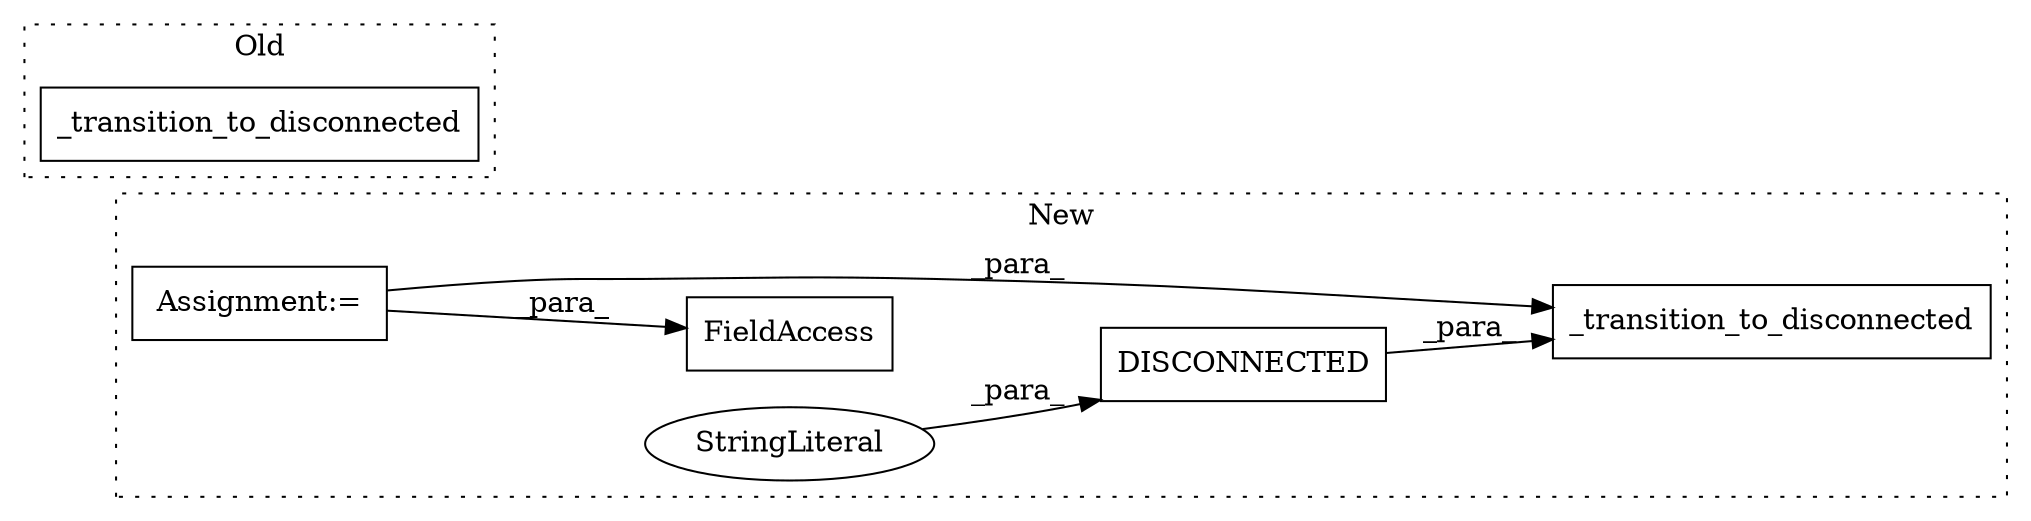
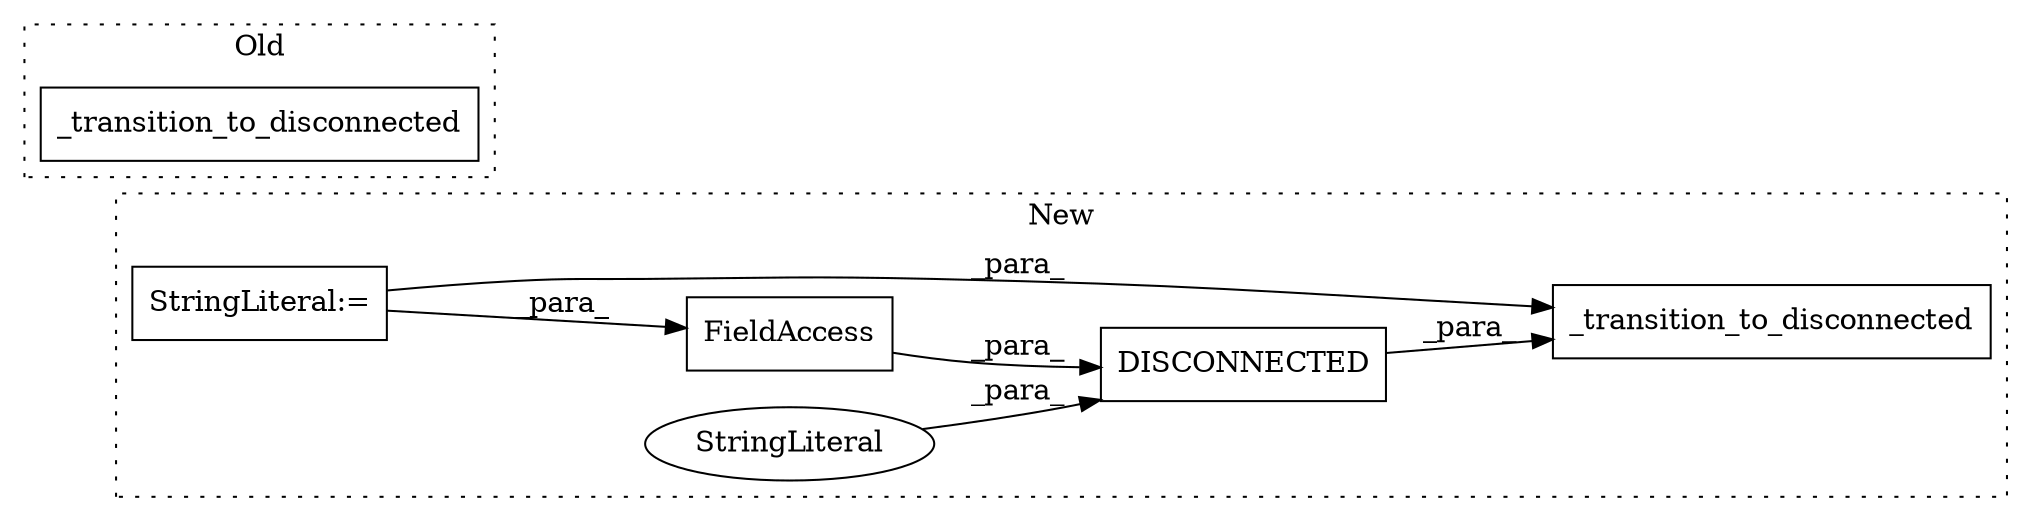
(260, 303) -> (260, 303)
none -> (986, 364)
